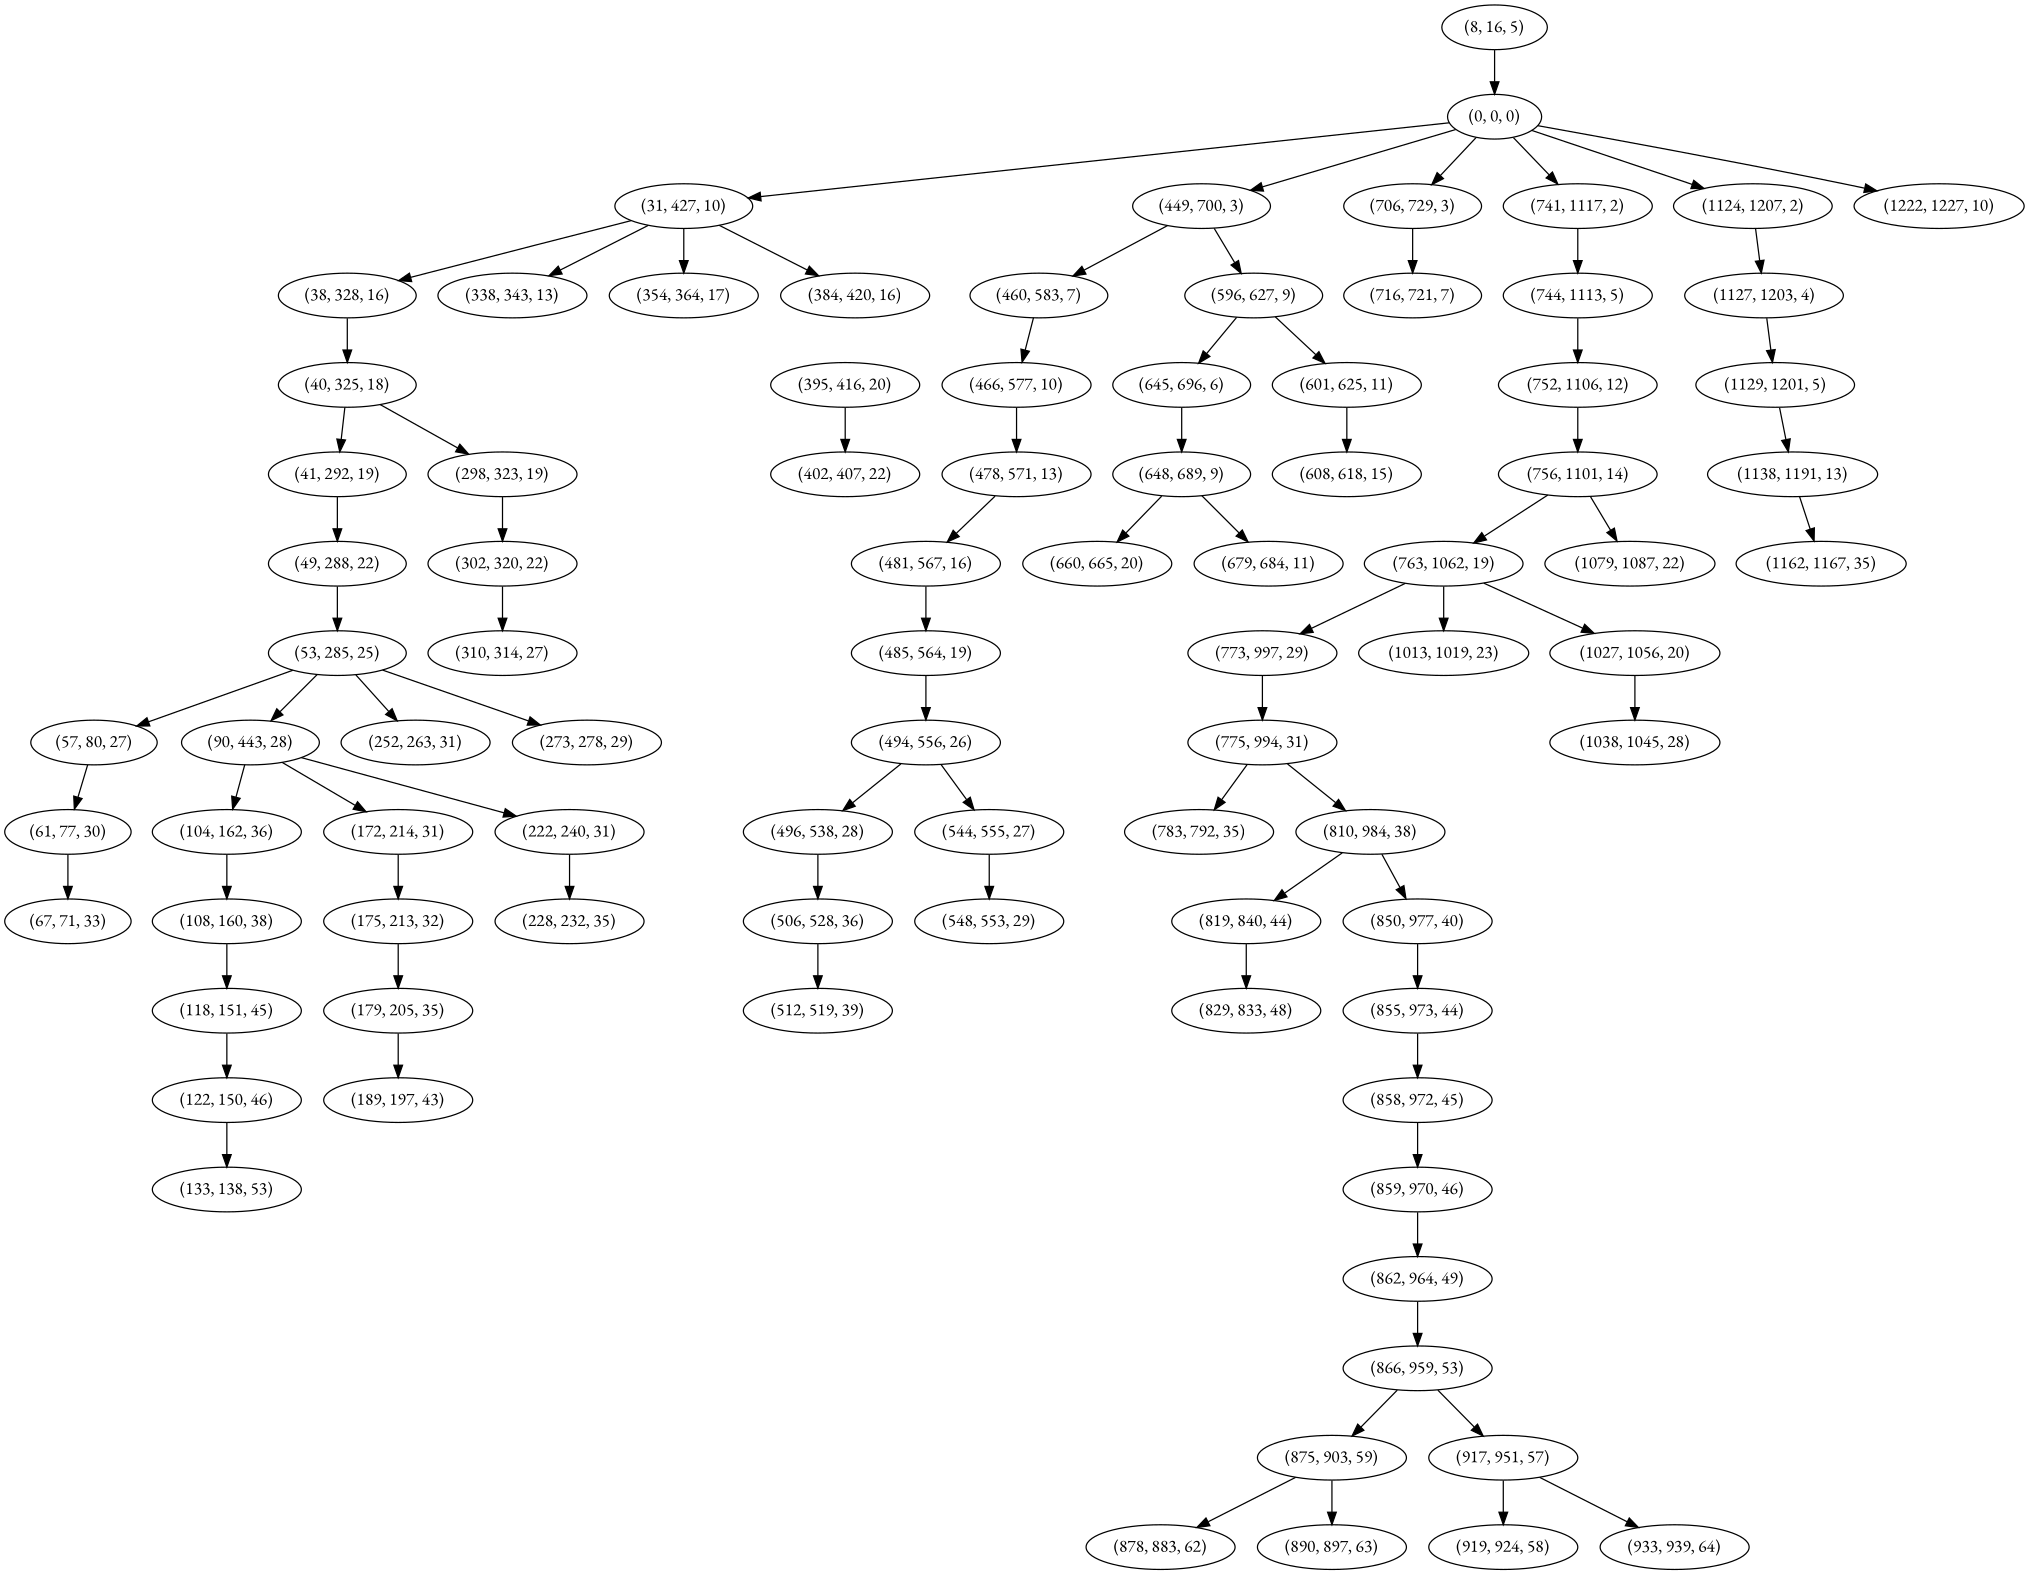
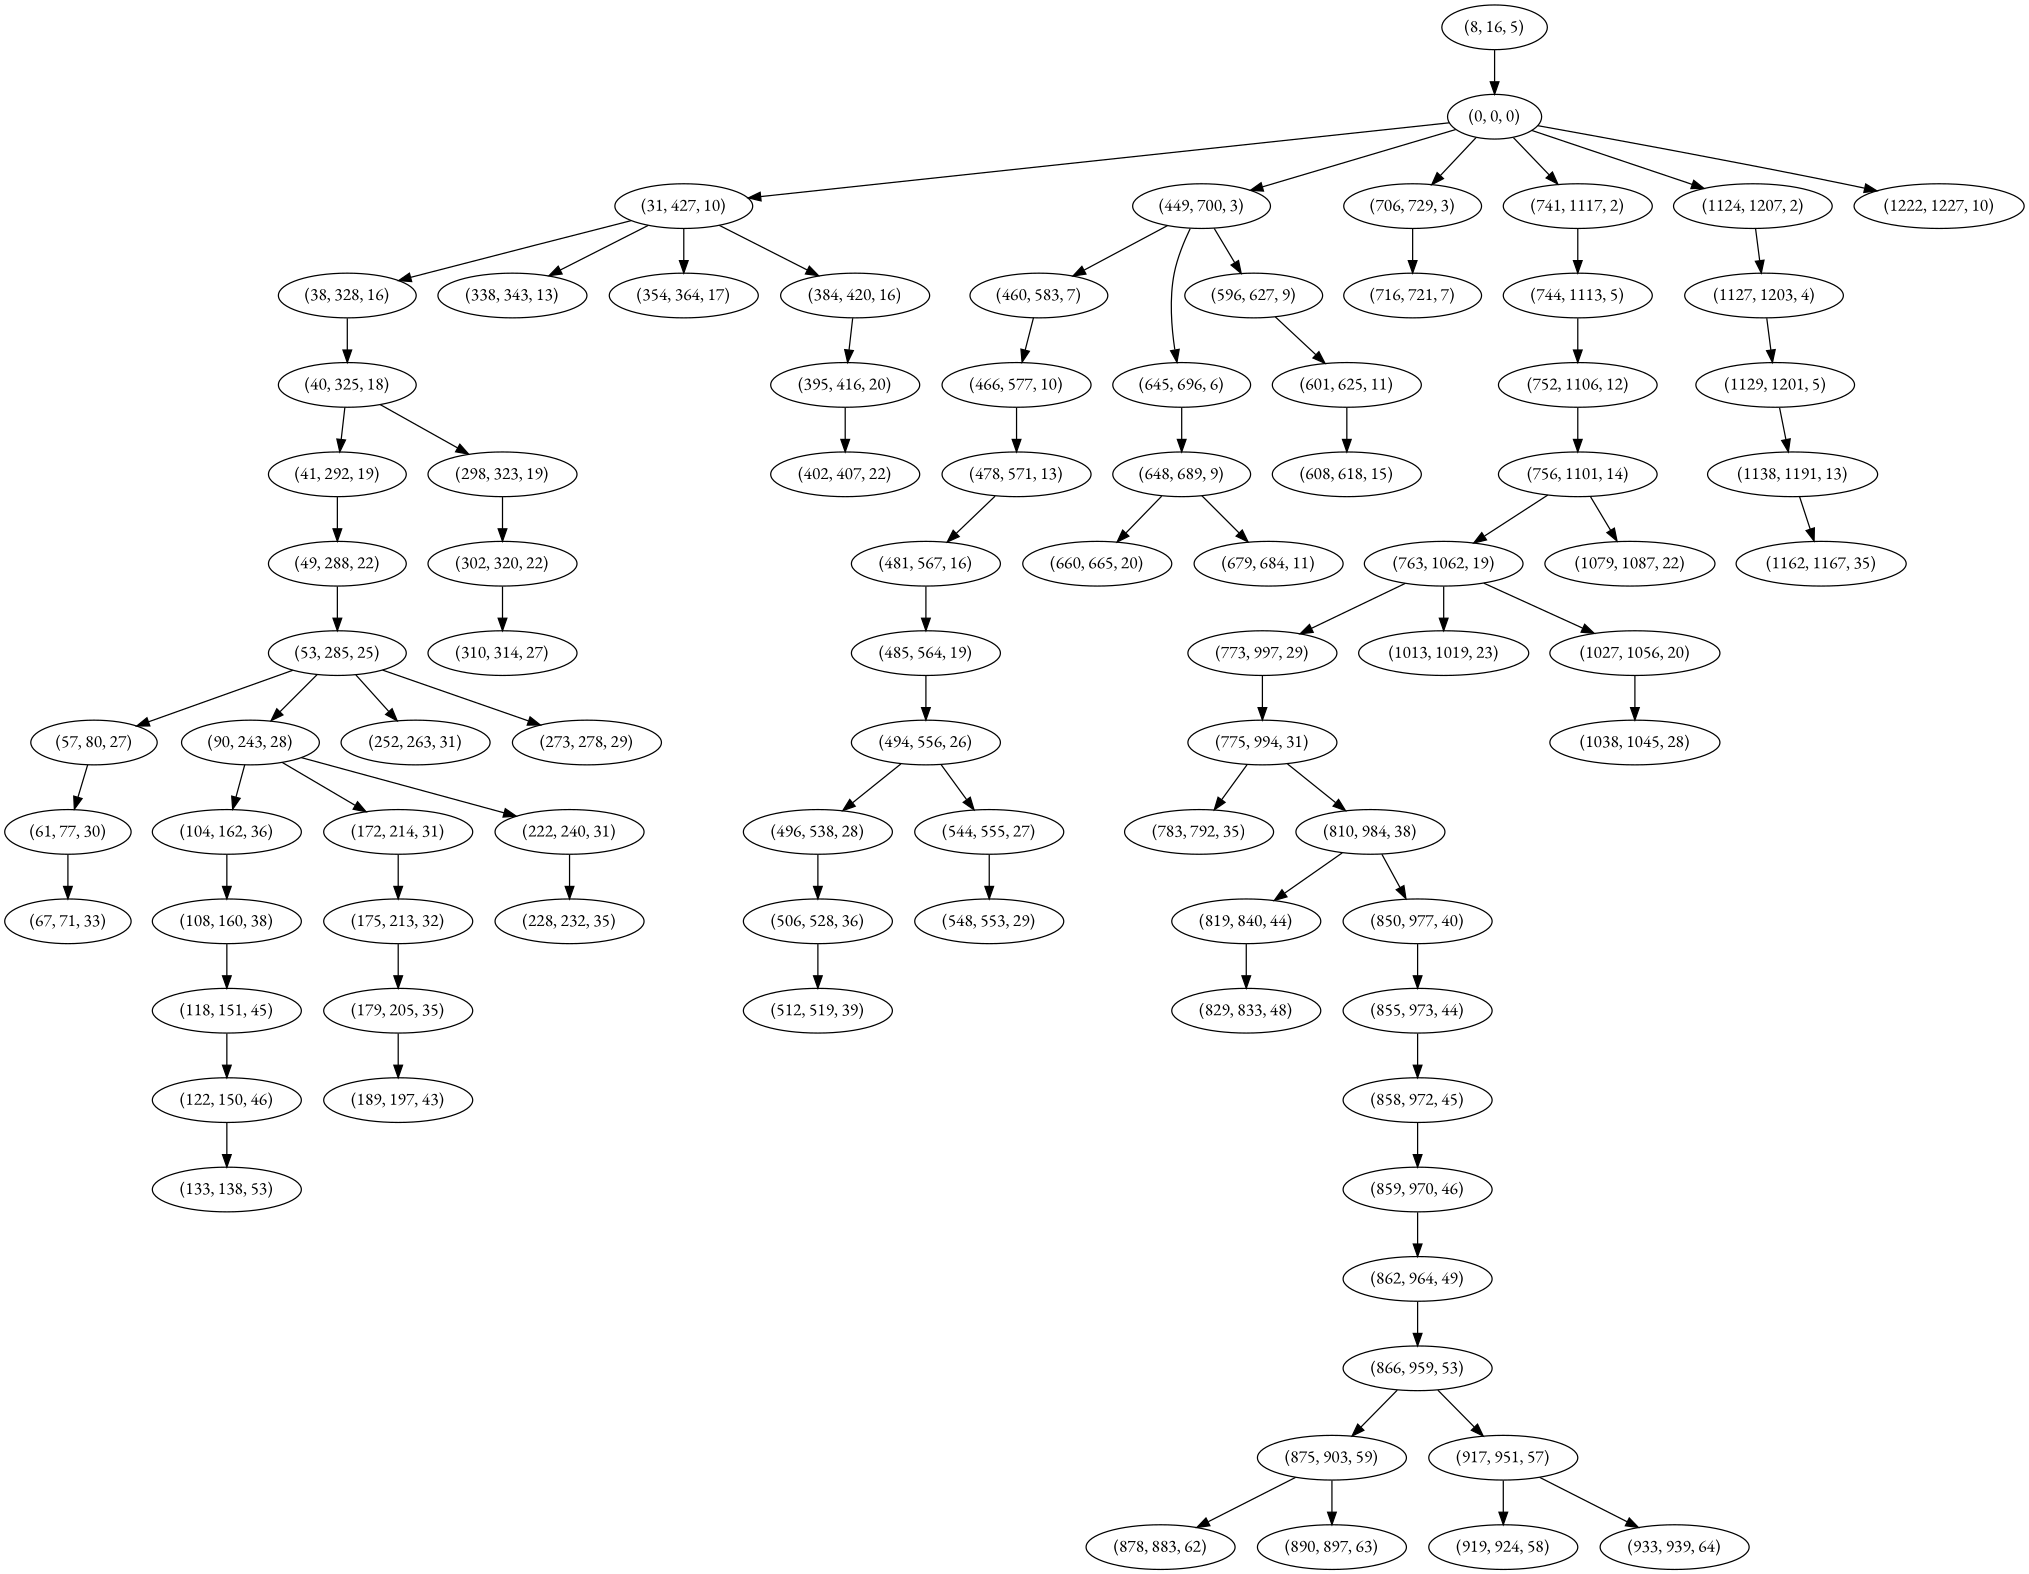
none -> (851, 334)
(1222, 335) -> (1172, 288)
(250, 743) -> (250, 743)
